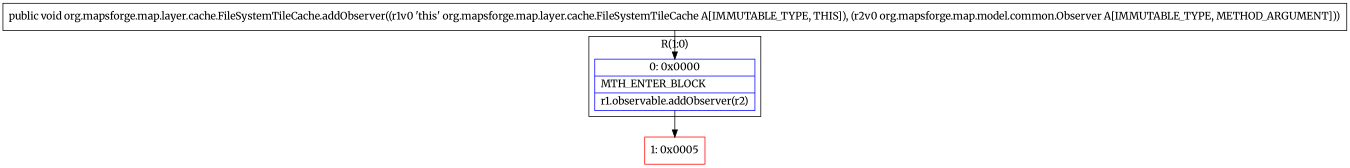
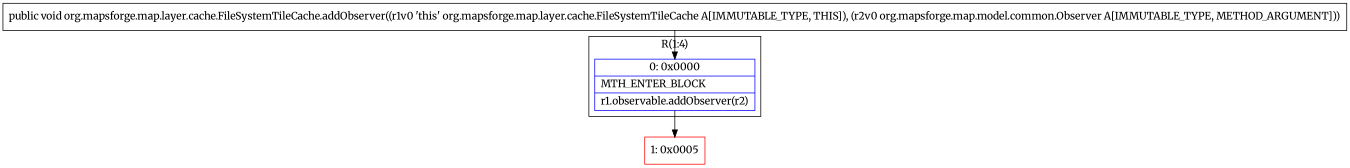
(675, 45) -> (675, 45)
